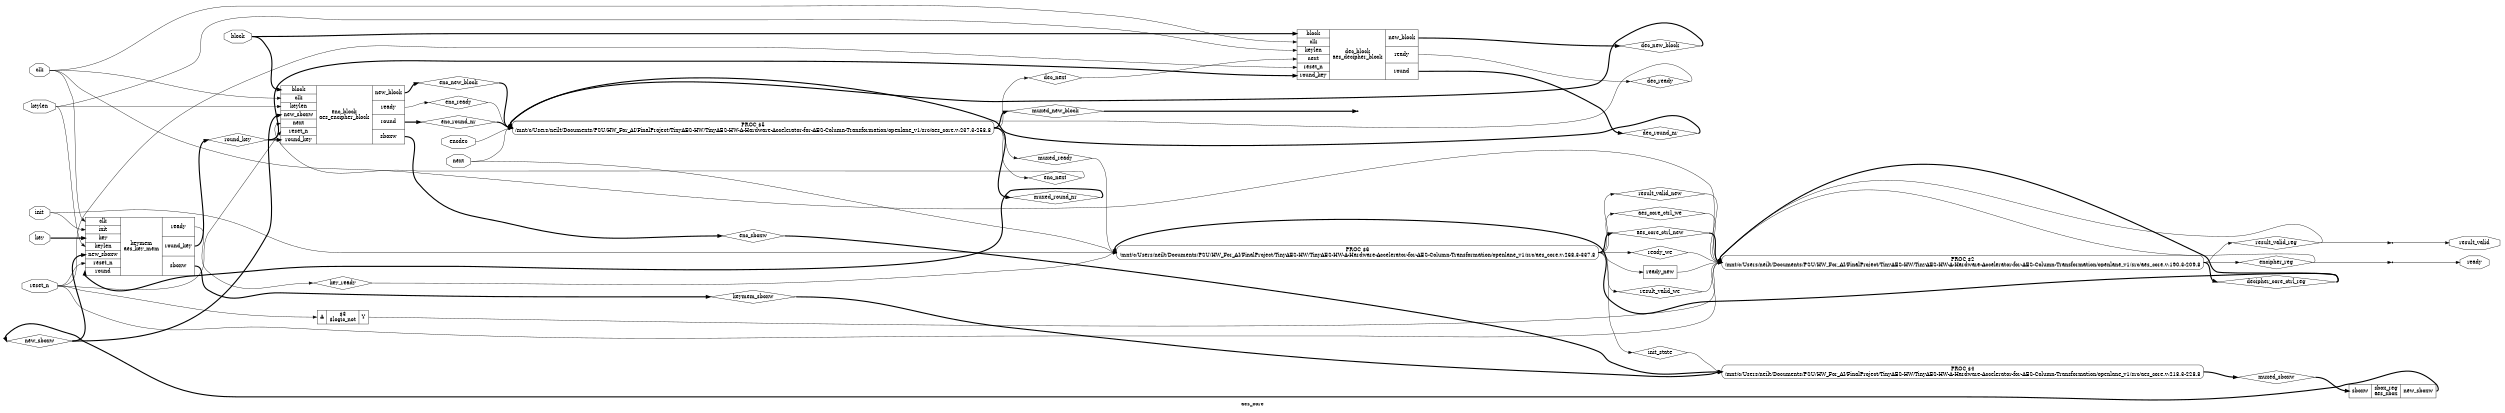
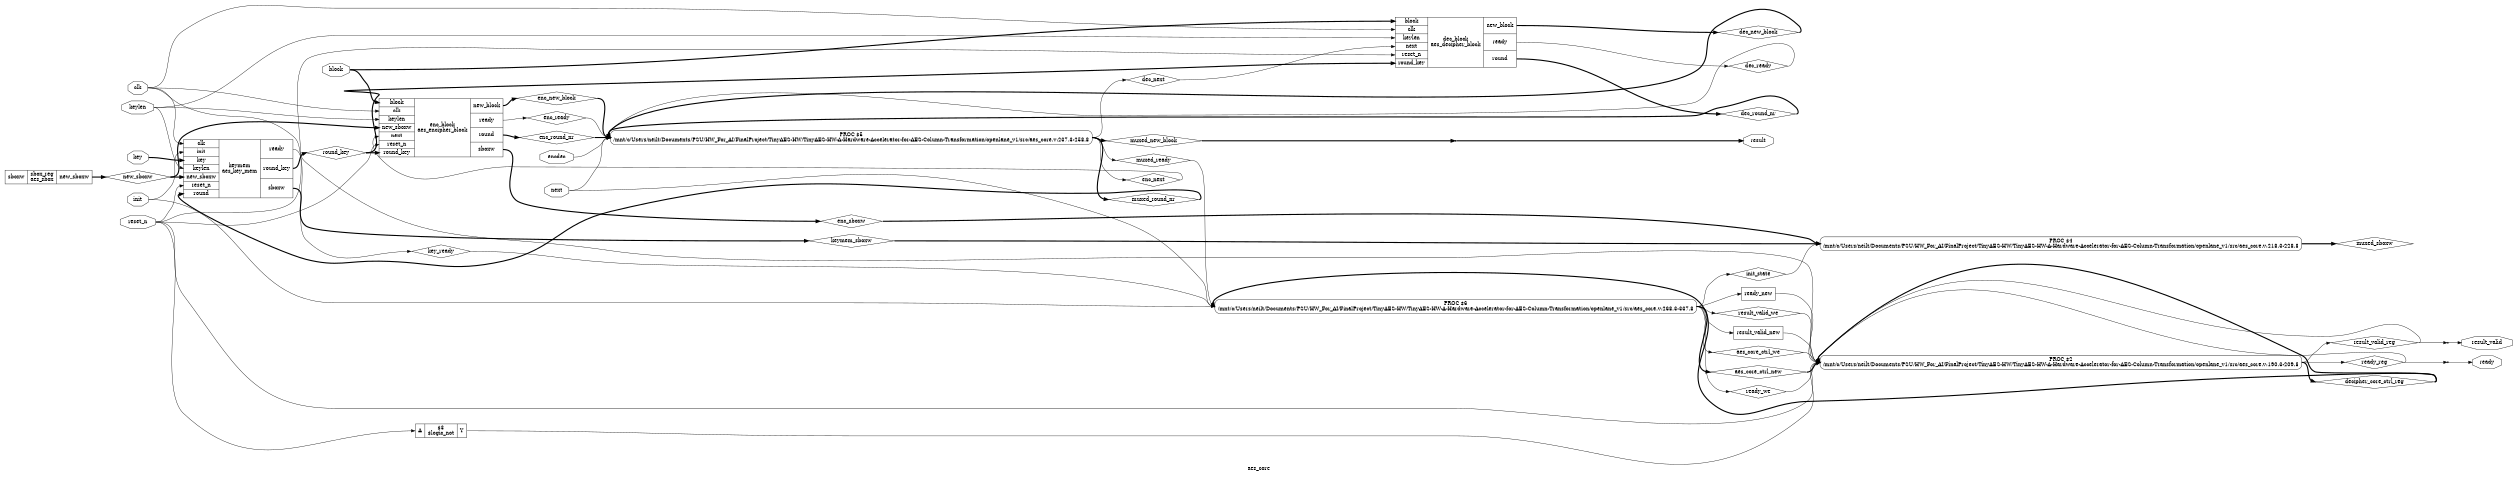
none -> (1758, 141)
(1660, 194) -> (1758, 333)
(2276, 262) -> (2375, 362)
(2331, 383) -> none
